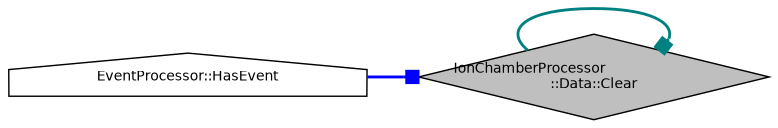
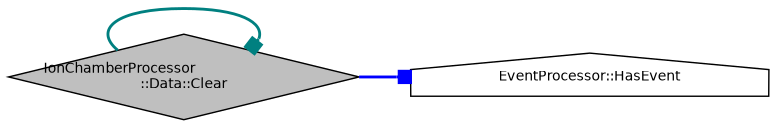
(386, 77) -> (378, 77)
